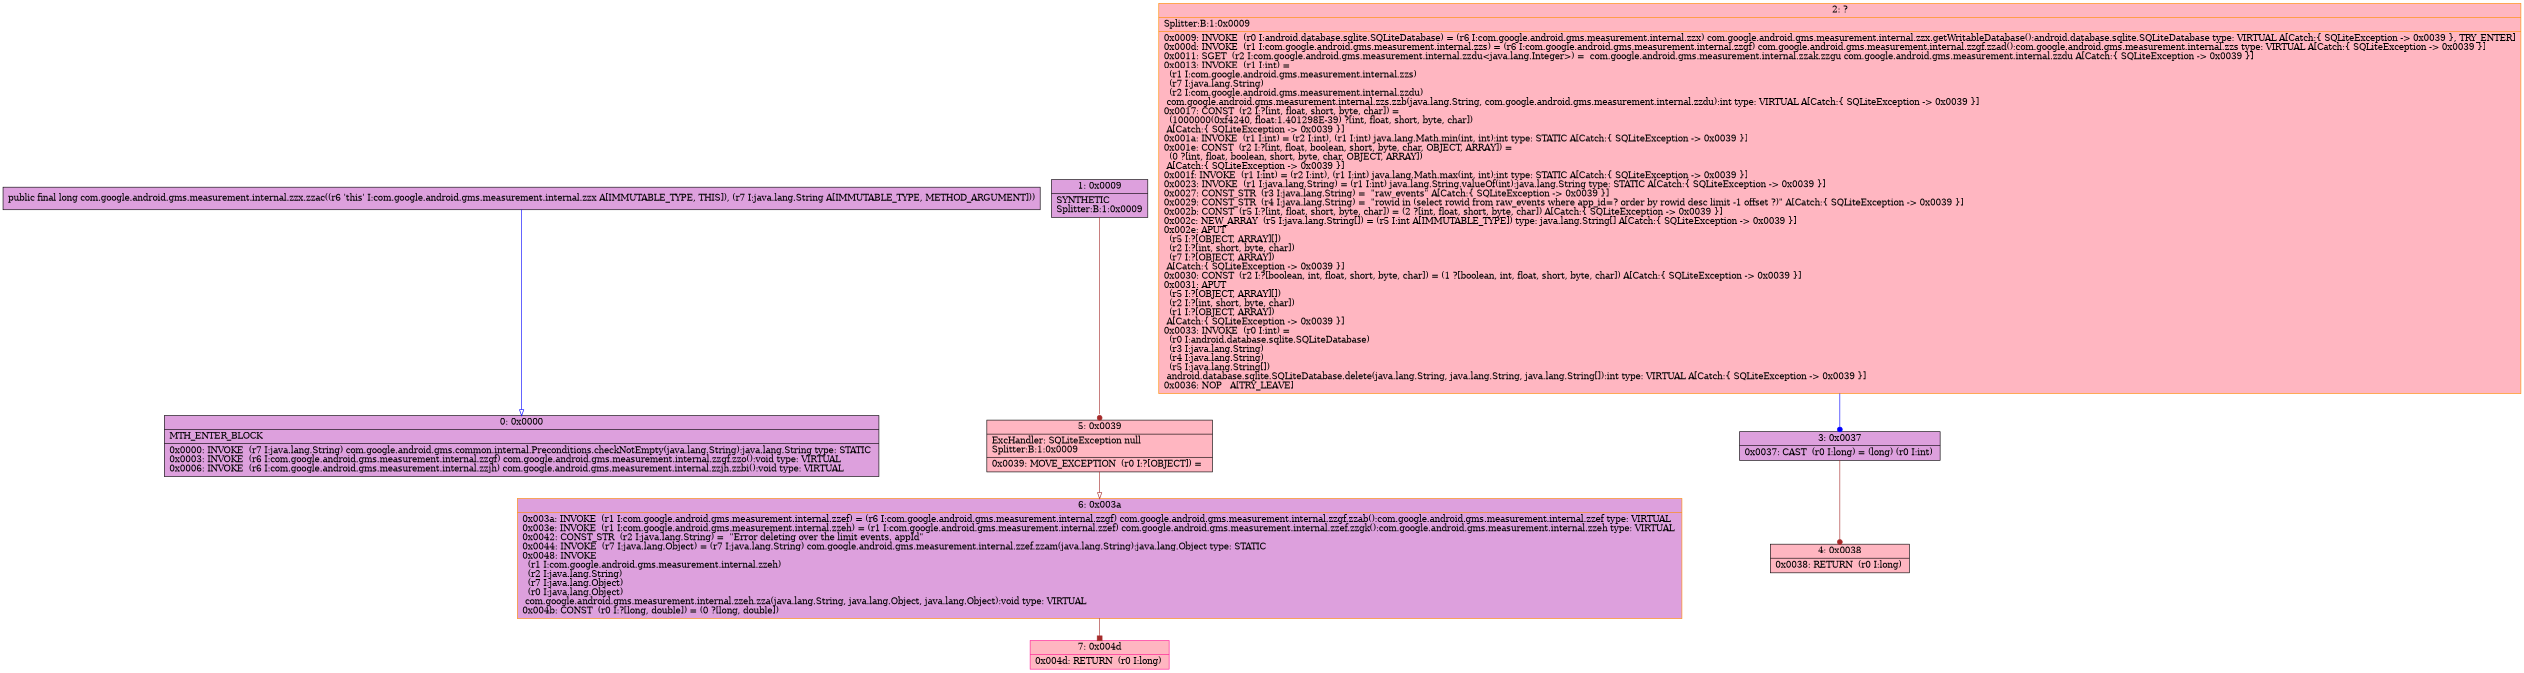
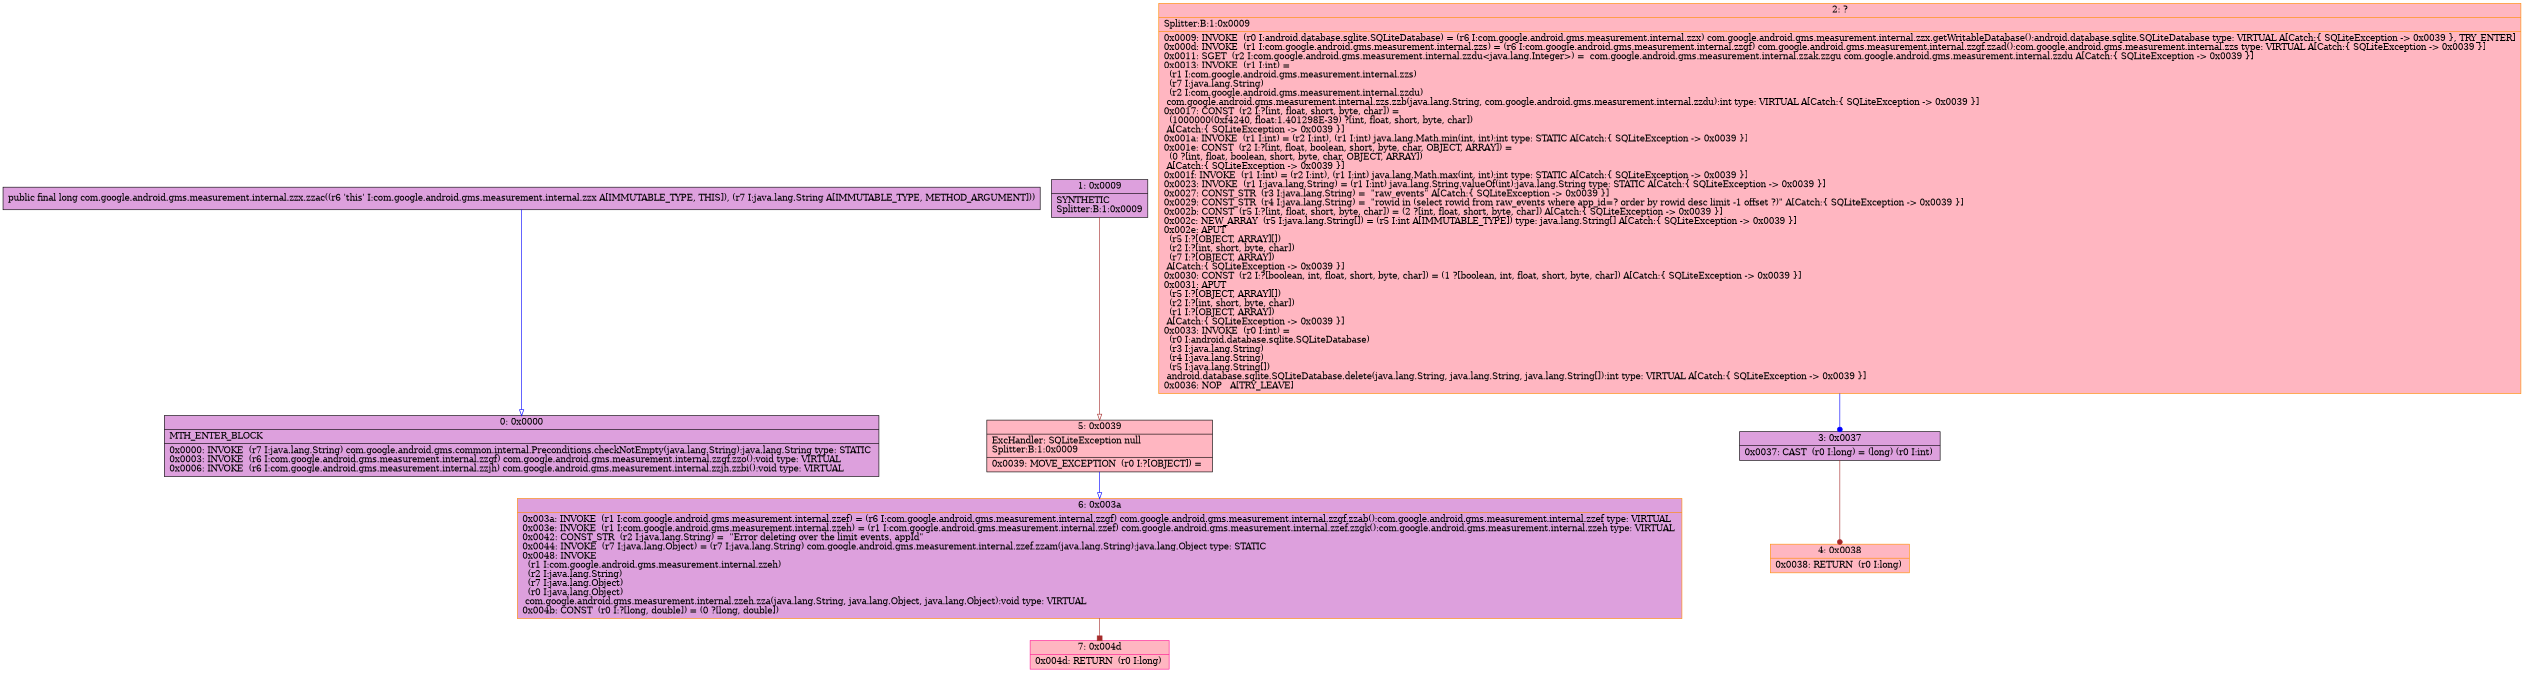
(1100, 316) -> (1100, 316)
(1100, 482) -> (1100, 482)
(1840, 559) -> (1840, 559)
